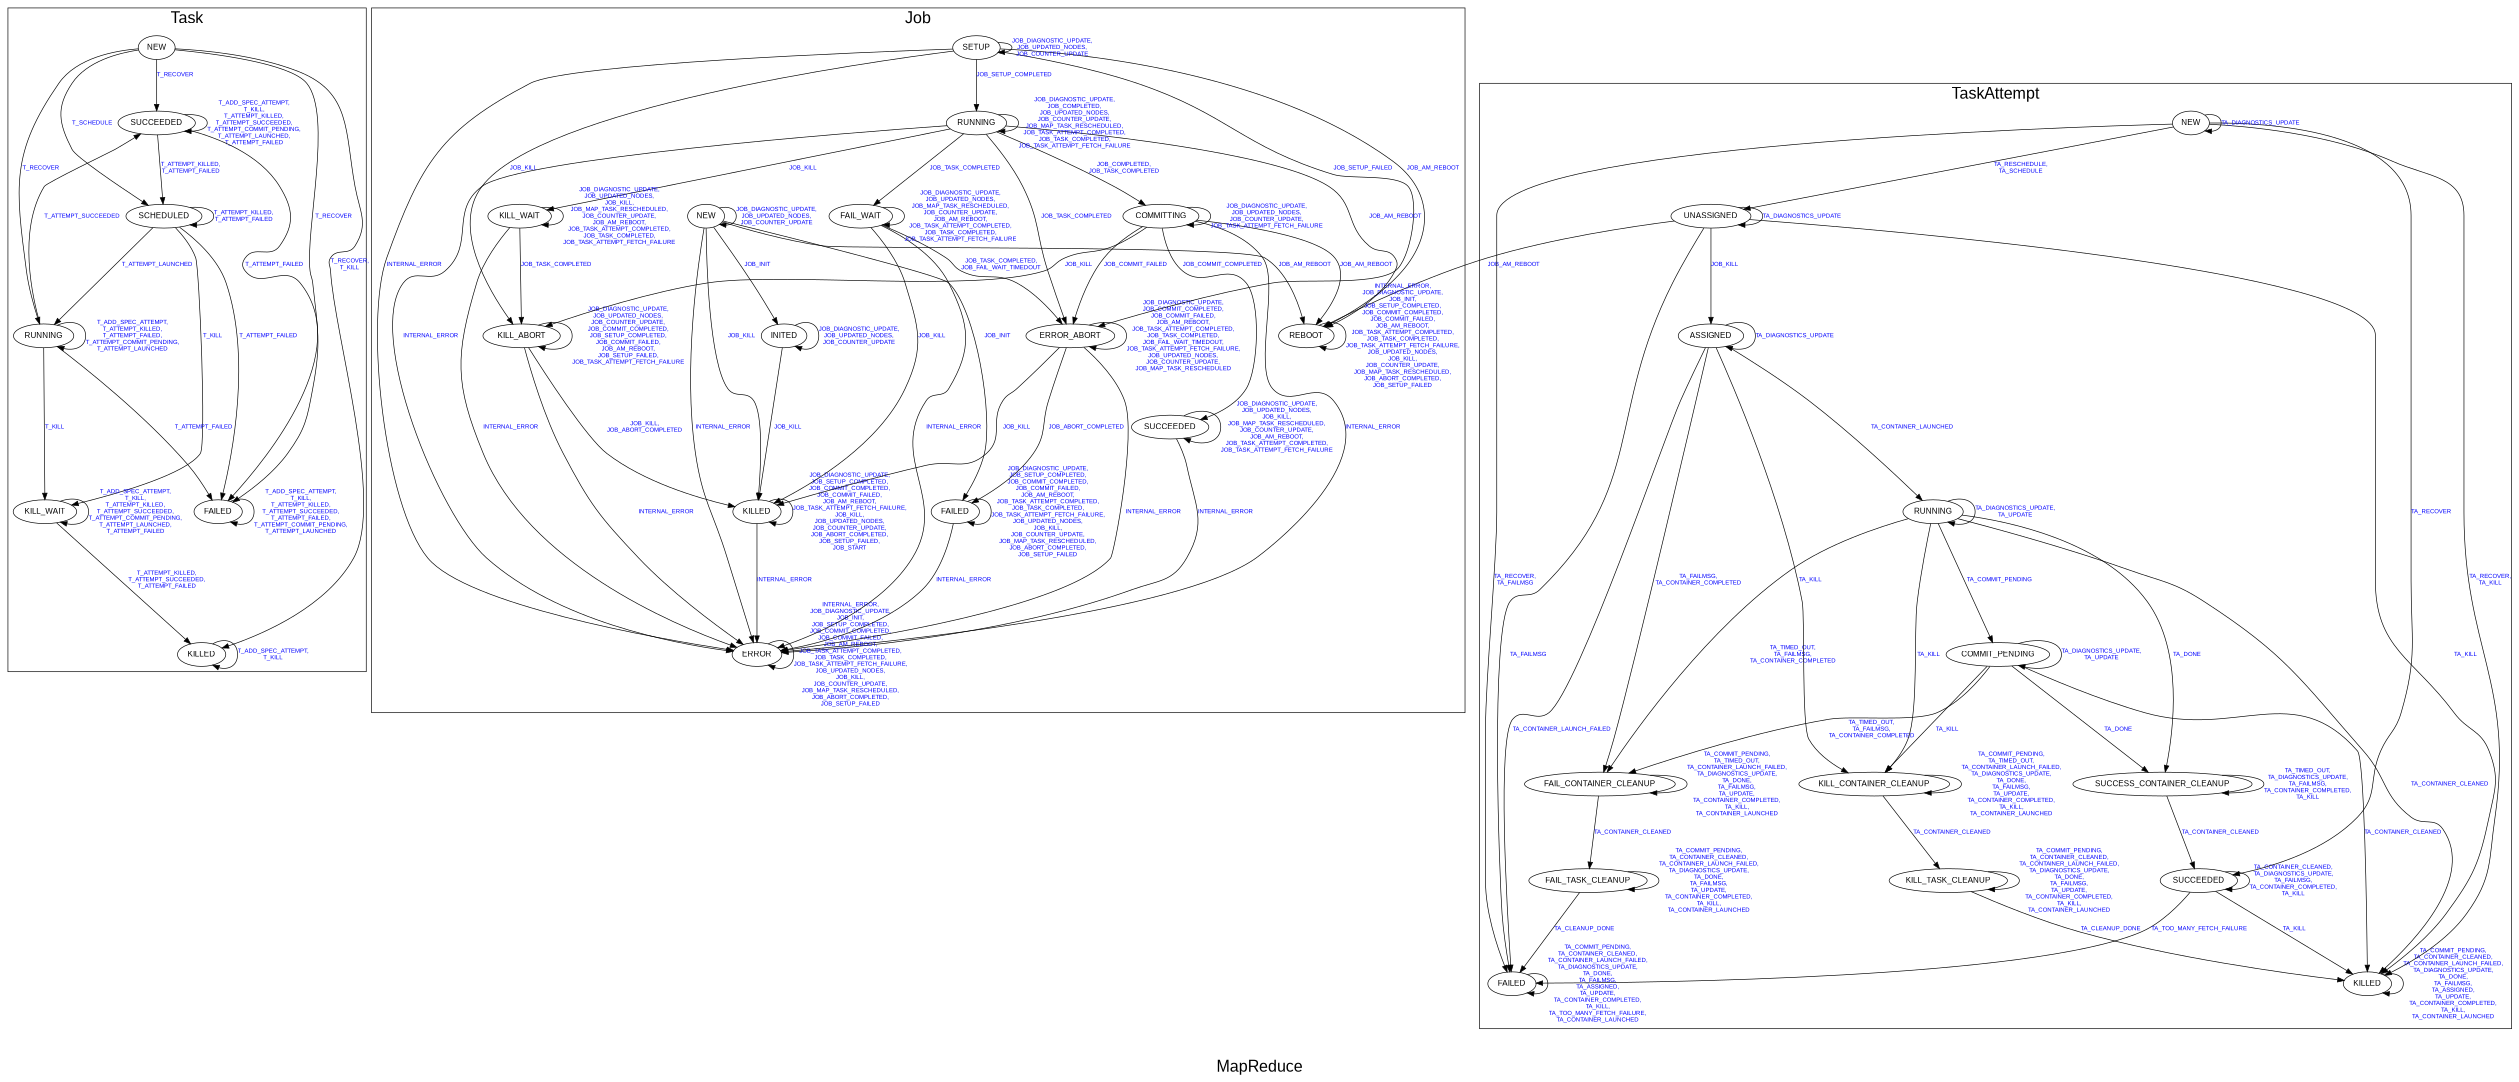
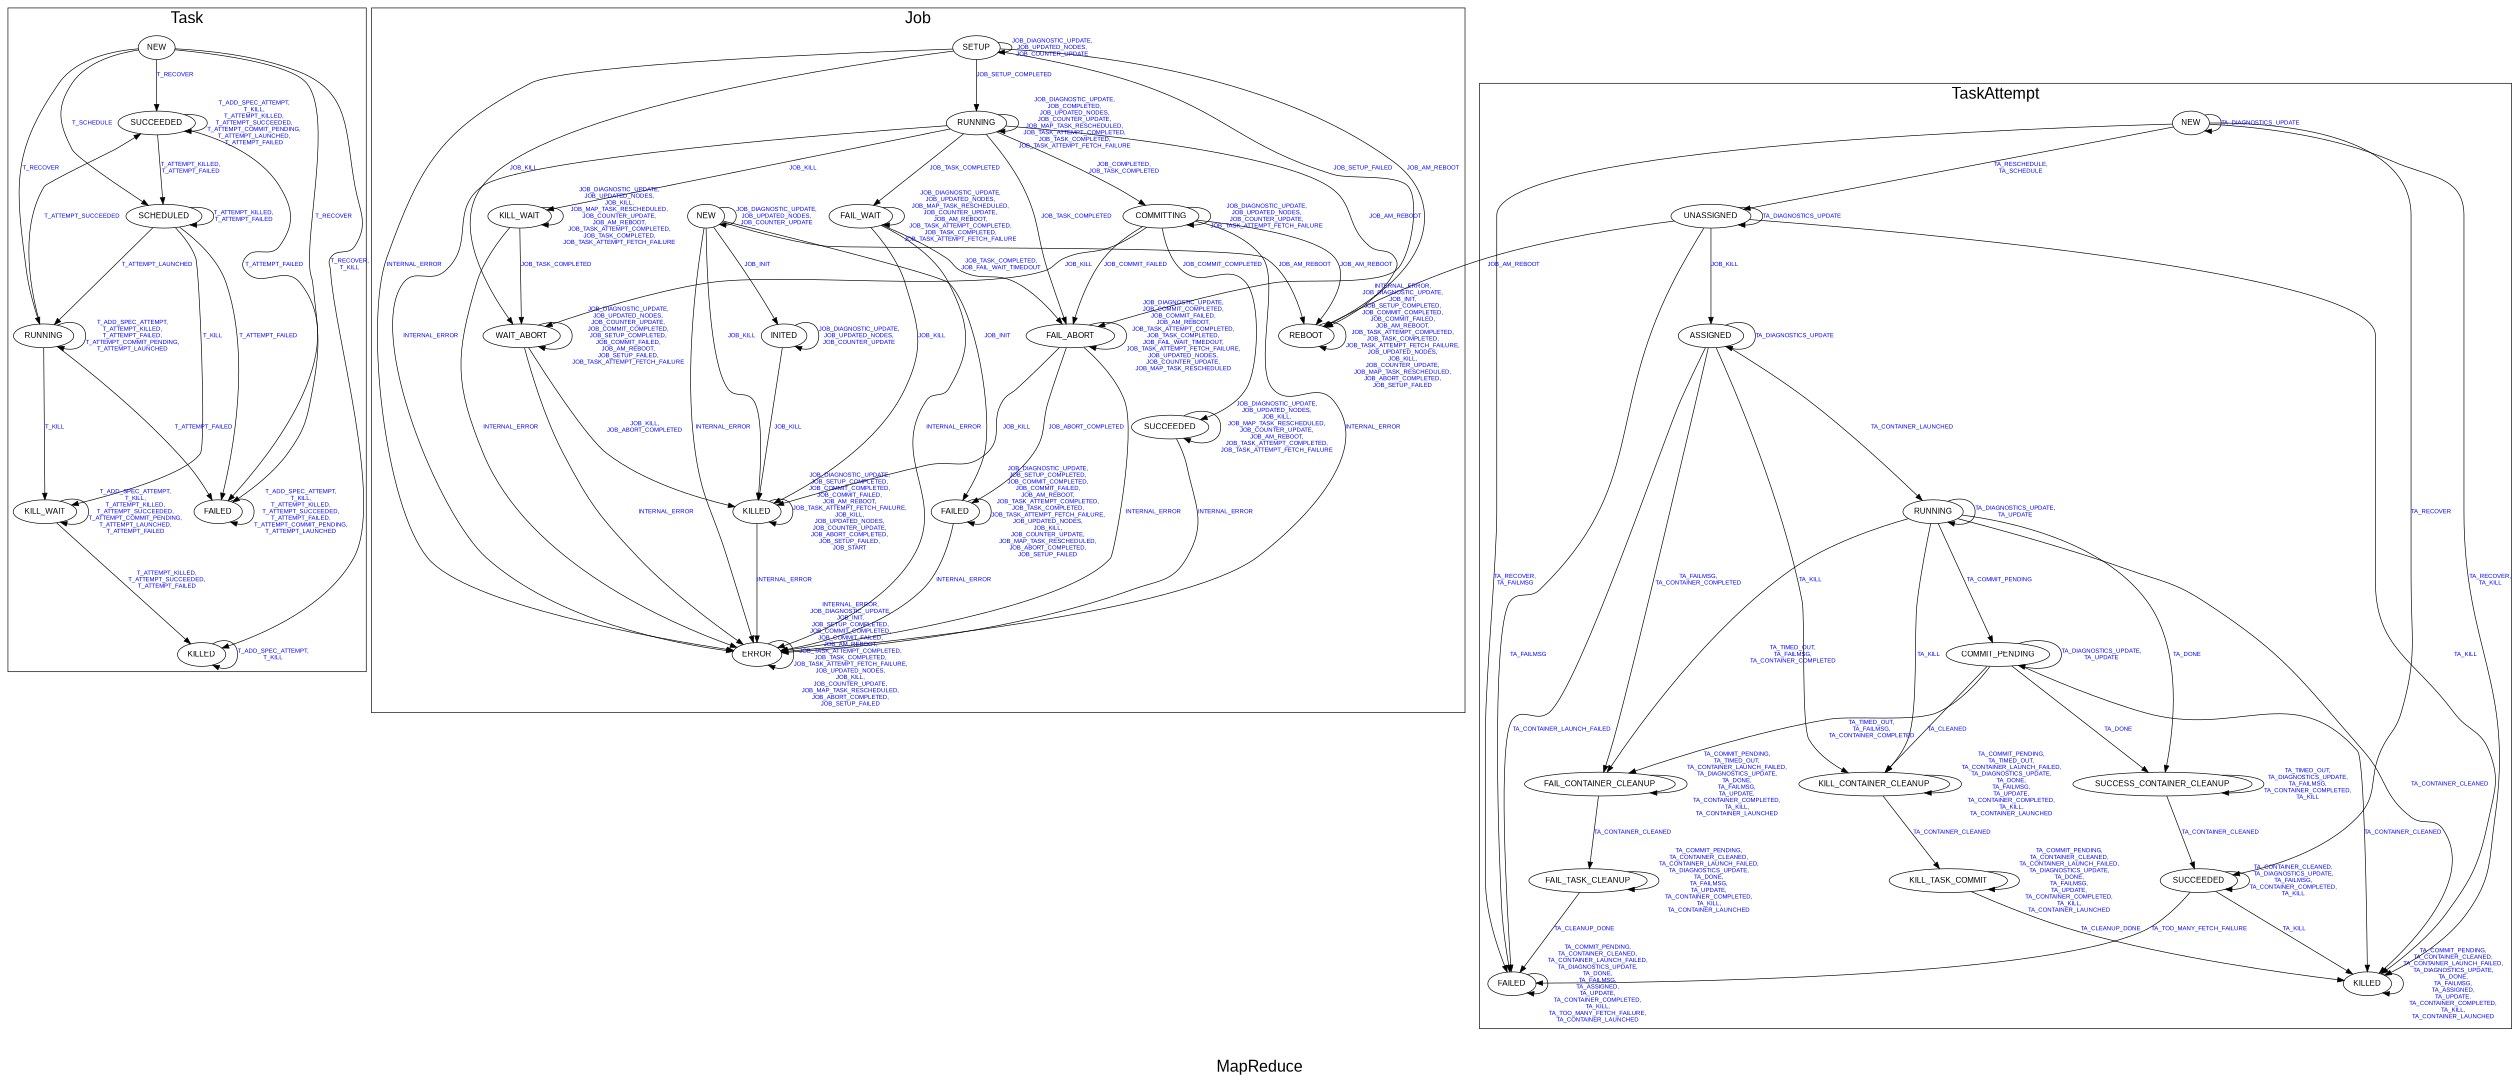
(522, 336) -> (522, 336)
(1070, 336) -> (1070, 336)
(1947, 729) -> (1947, 729)
(1948, 881) -> (1948, 881)
